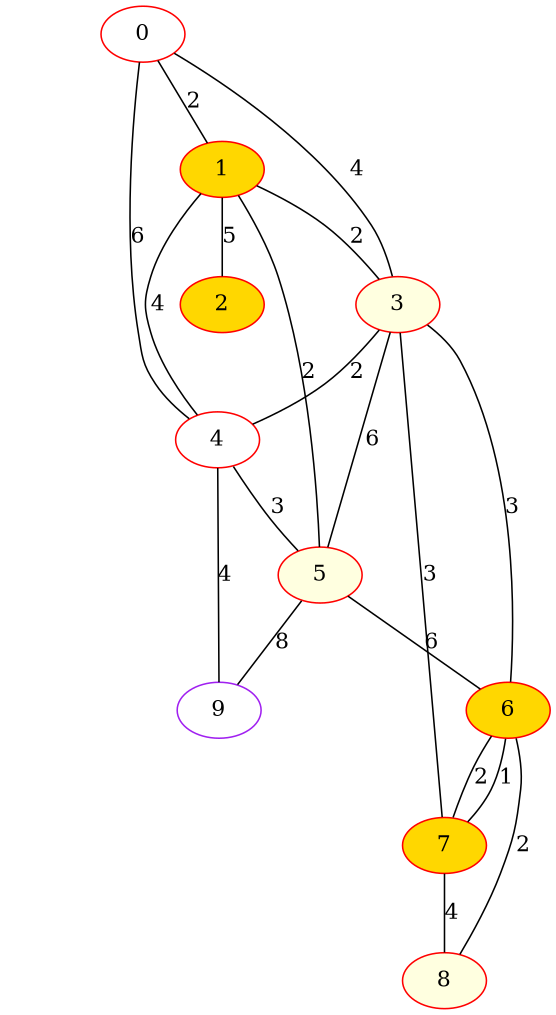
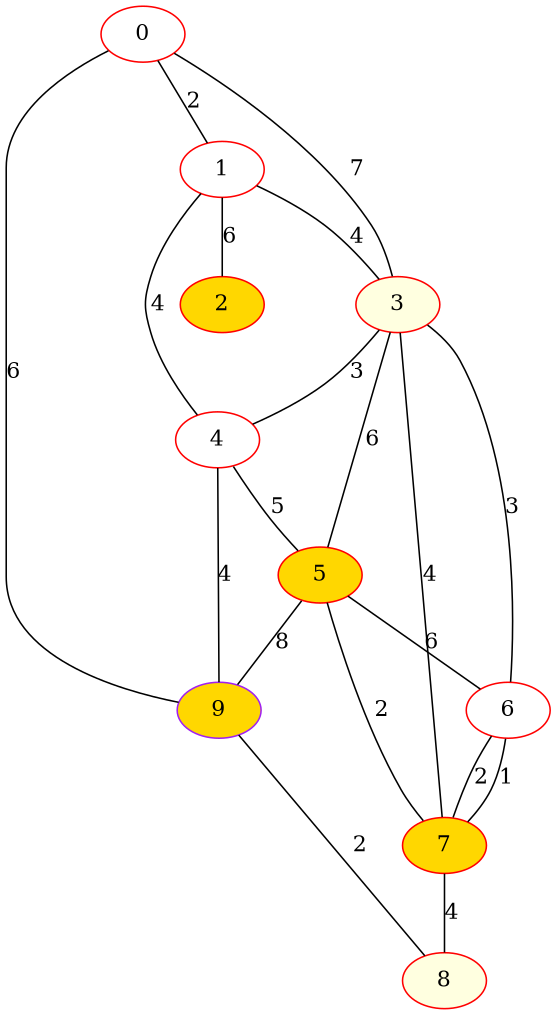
(222, 169) -> (222, 169)
(357, 169) -> (357, 169)
(230, 237) -> (230, 237)
(357, 237) -> (357, 237)
(131, 249) -> (6, 406)
(300, 366) -> (366, 716)
(357, 372) -> (357, 372)
(278, 507) -> (278, 507)
(320, 575) -> (320, 575)
(431, 575) -> (431, 575)
(219, 710) -> (219, 710)
(508, 710) -> (508, 710)
(509, 851) -> (332, 845)
